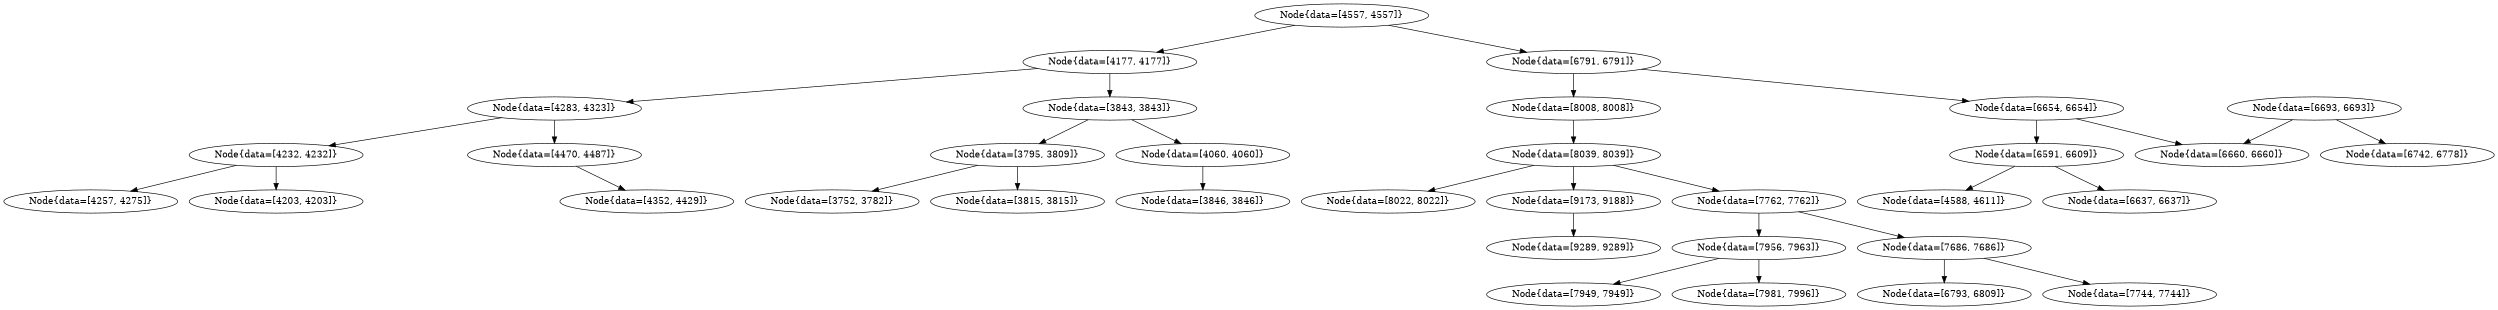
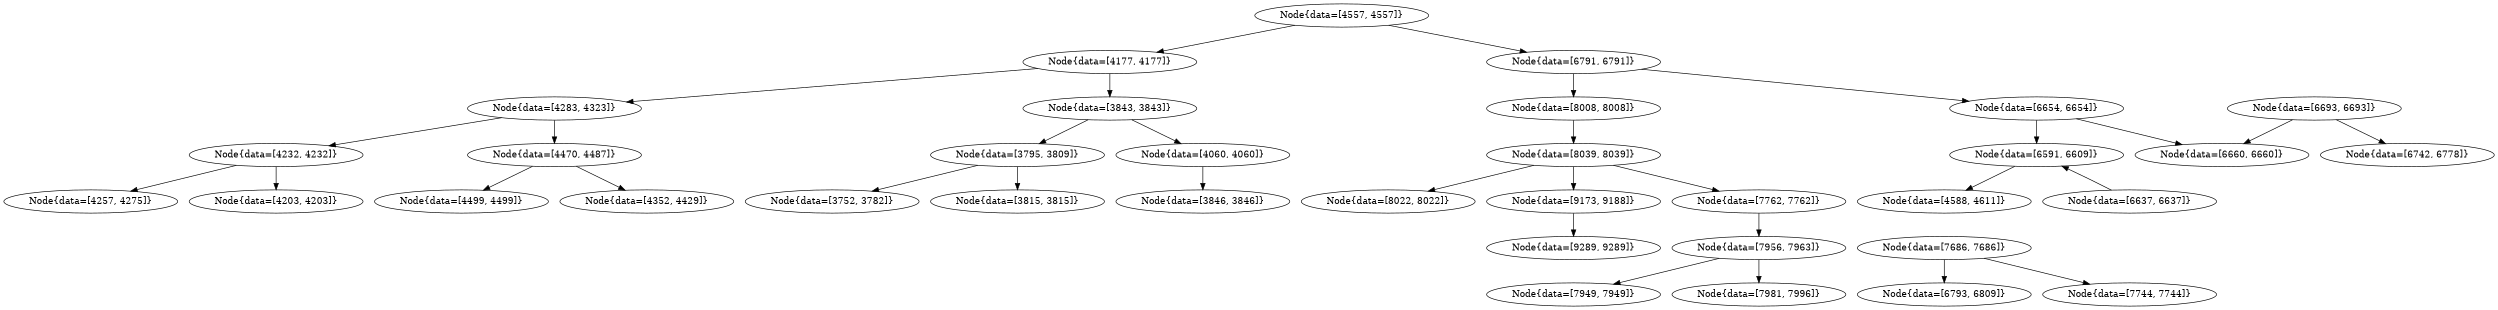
(2077, 177) -> (2090, 179)
none -> (461, 202)
(1848, 224) -> none
